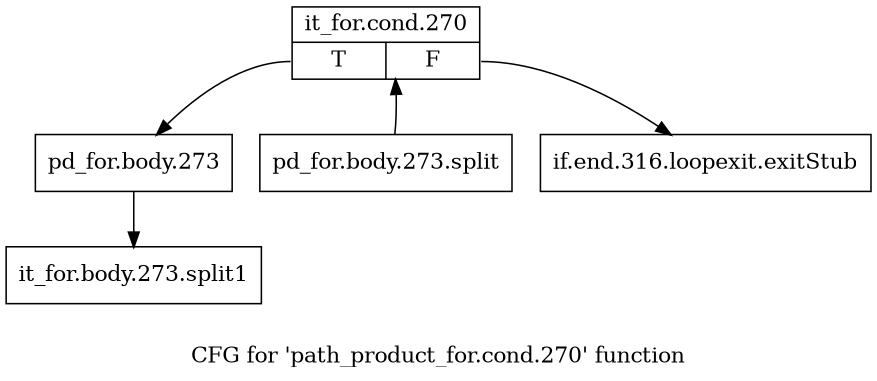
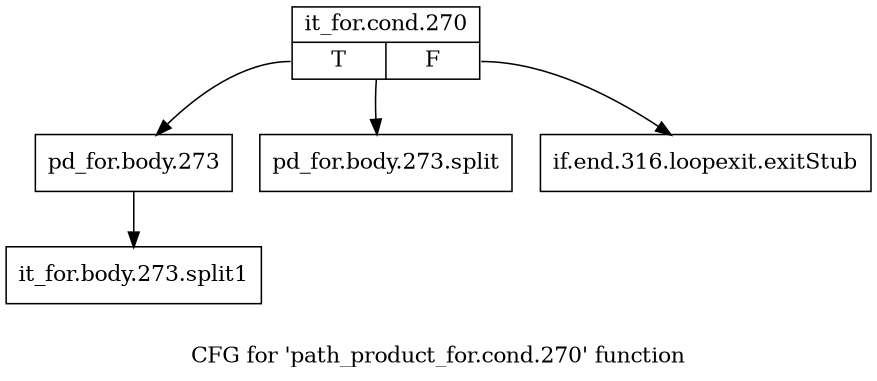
(396, 115) -> (376, 99)
